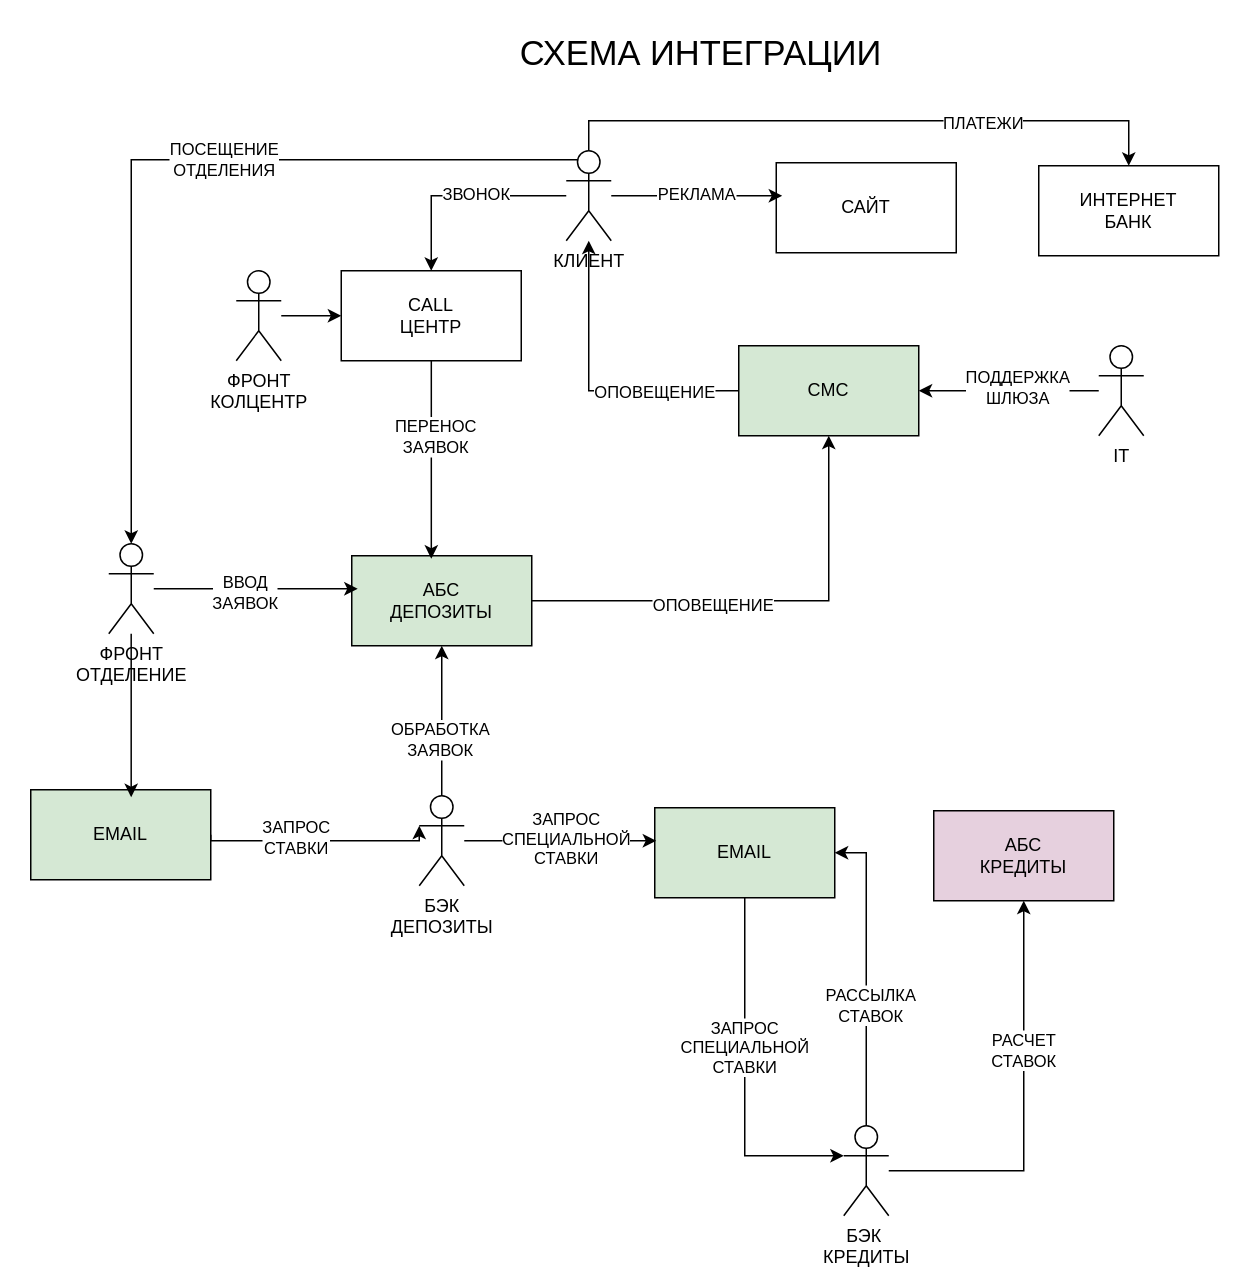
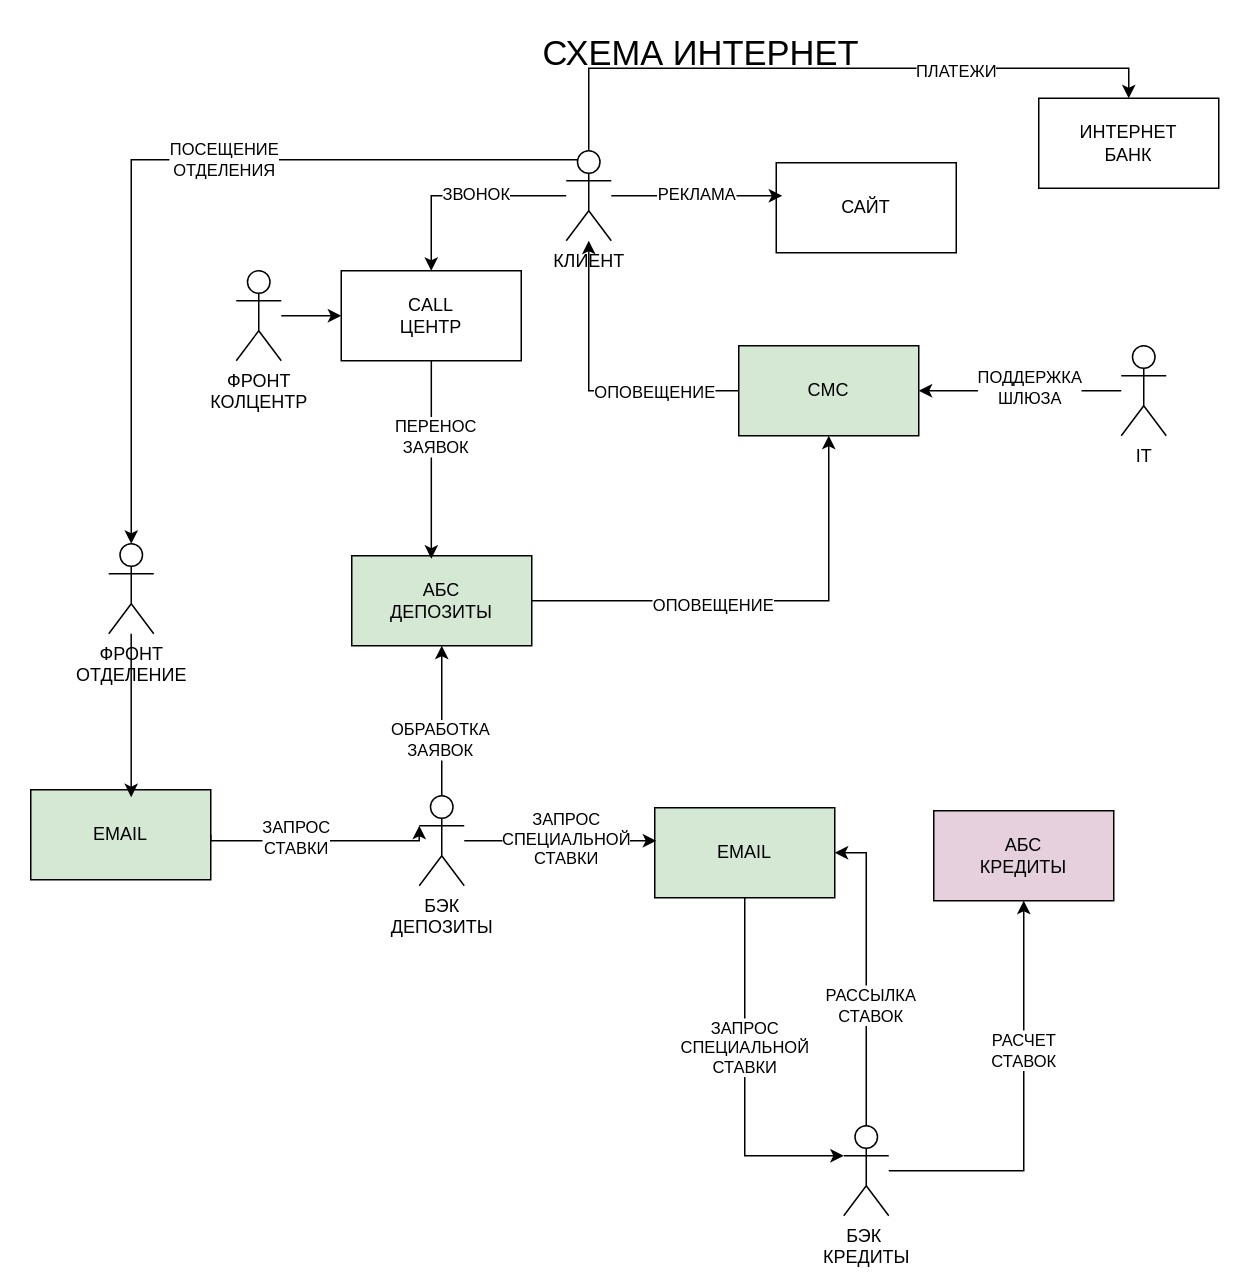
(701, 53) -> (701, 53)
(1129, 211) -> (1129, 143)
(1121, 391) -> (1144, 391)
(312, 589) -> none
